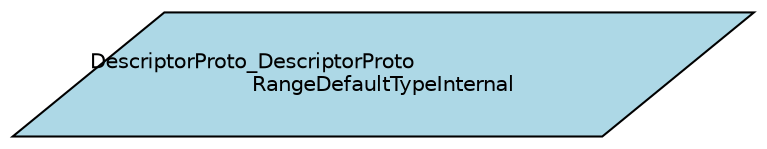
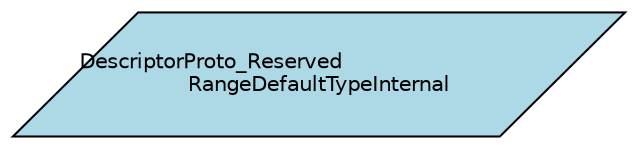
(383, 74) -> (319, 74)
